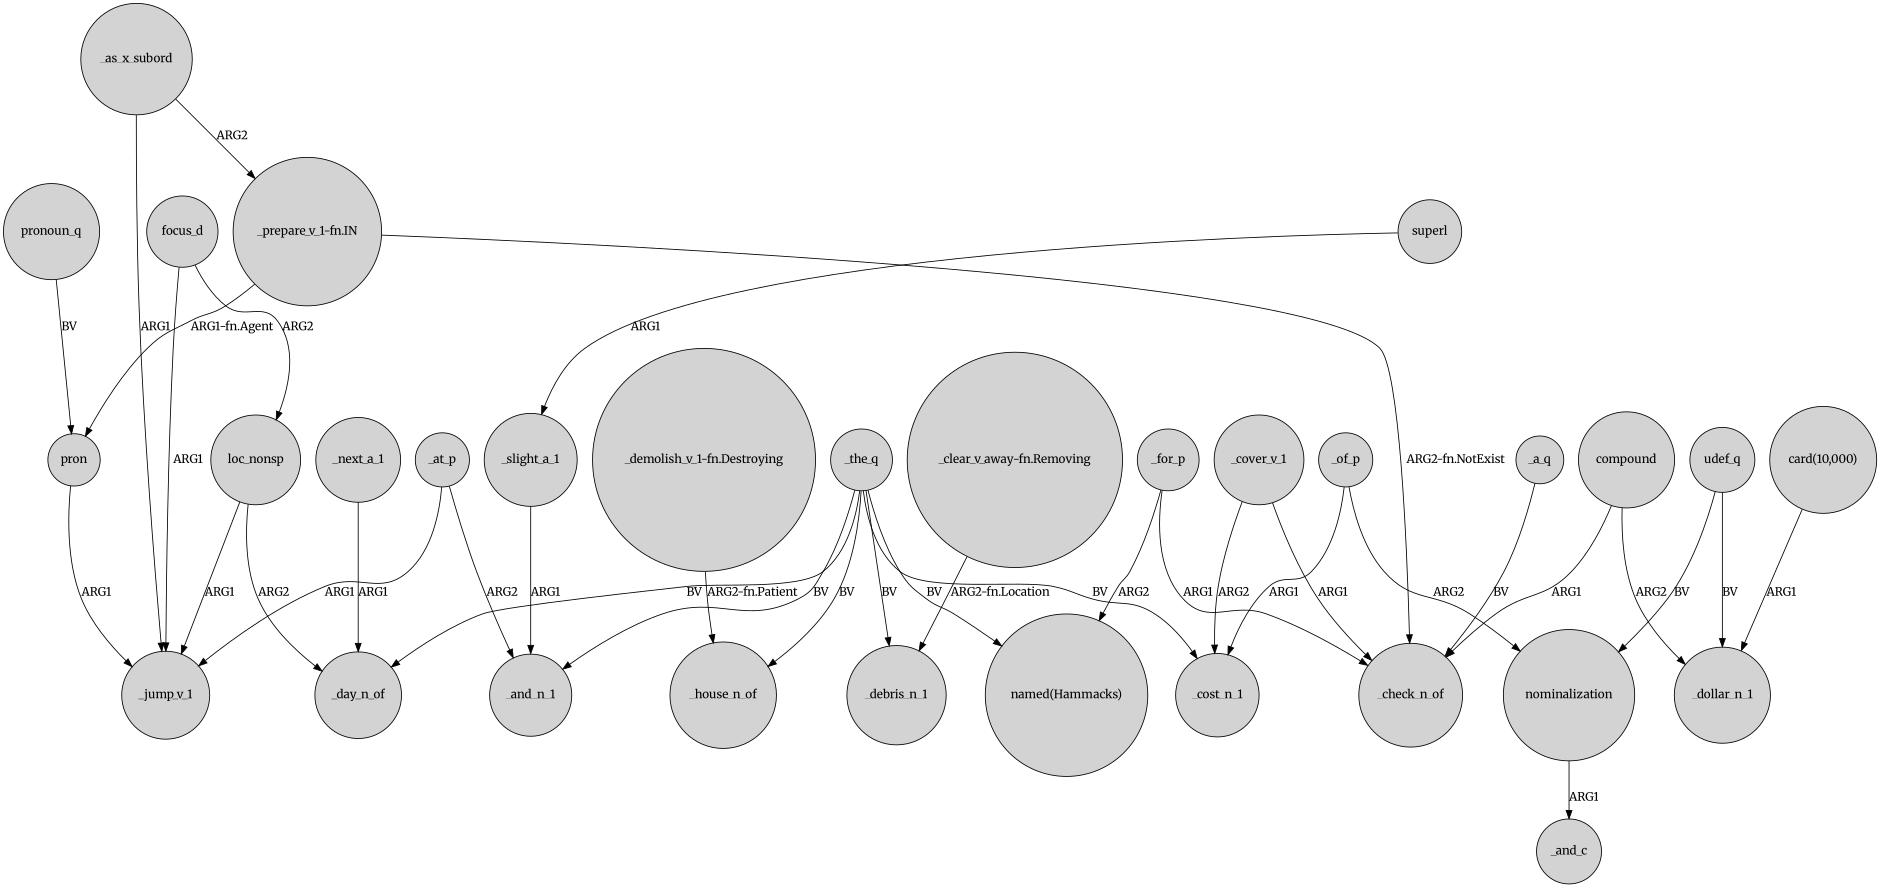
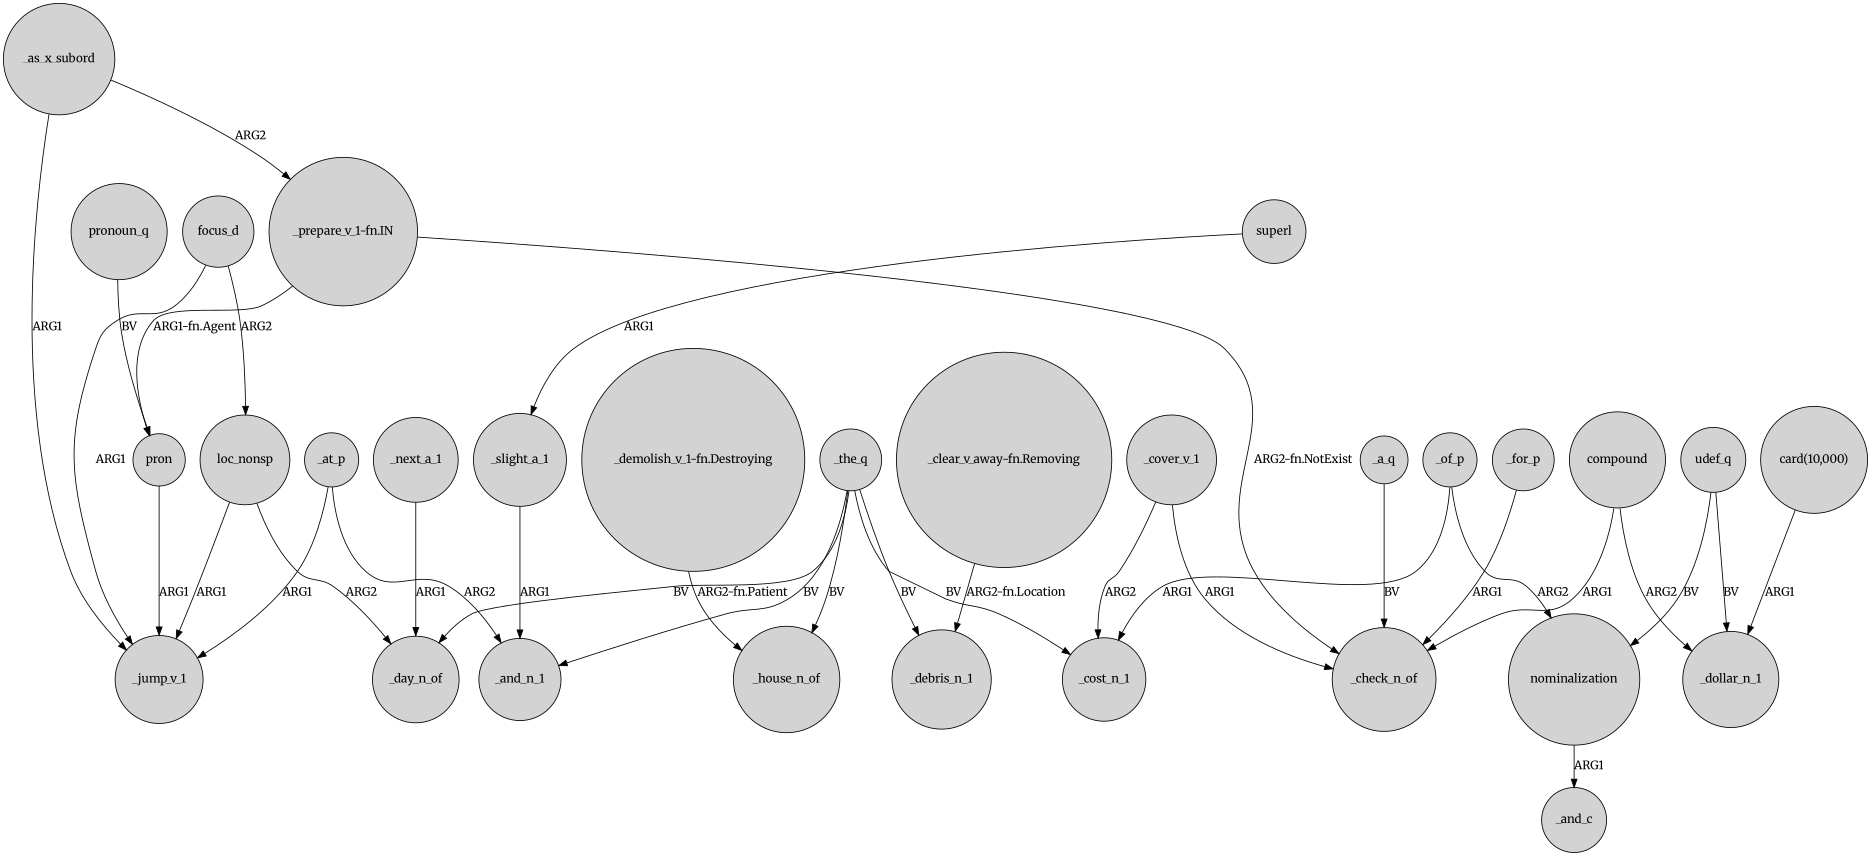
(1066, 695) -> none
